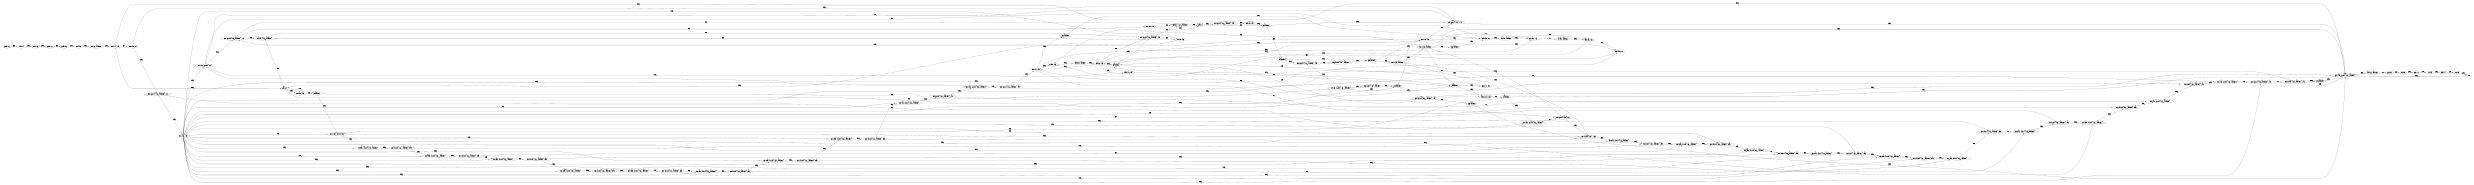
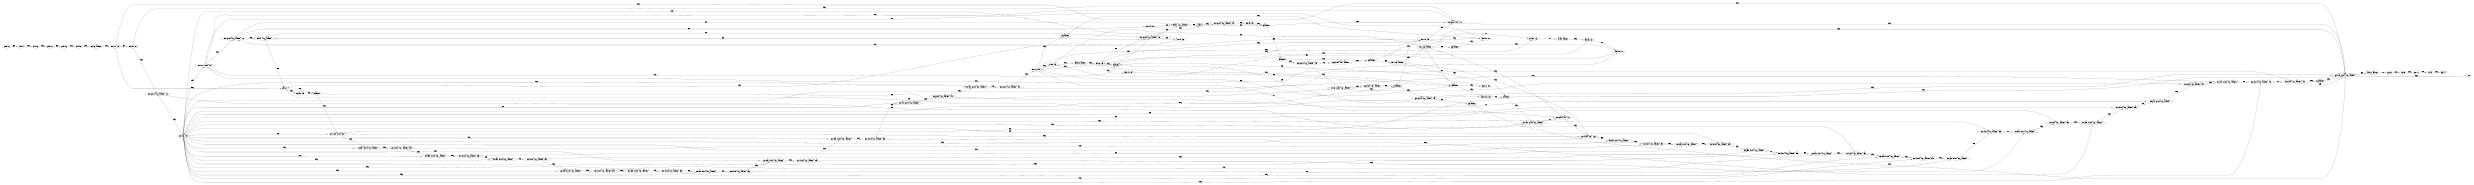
(1506, 39) -> none
(2457, 73) -> none
